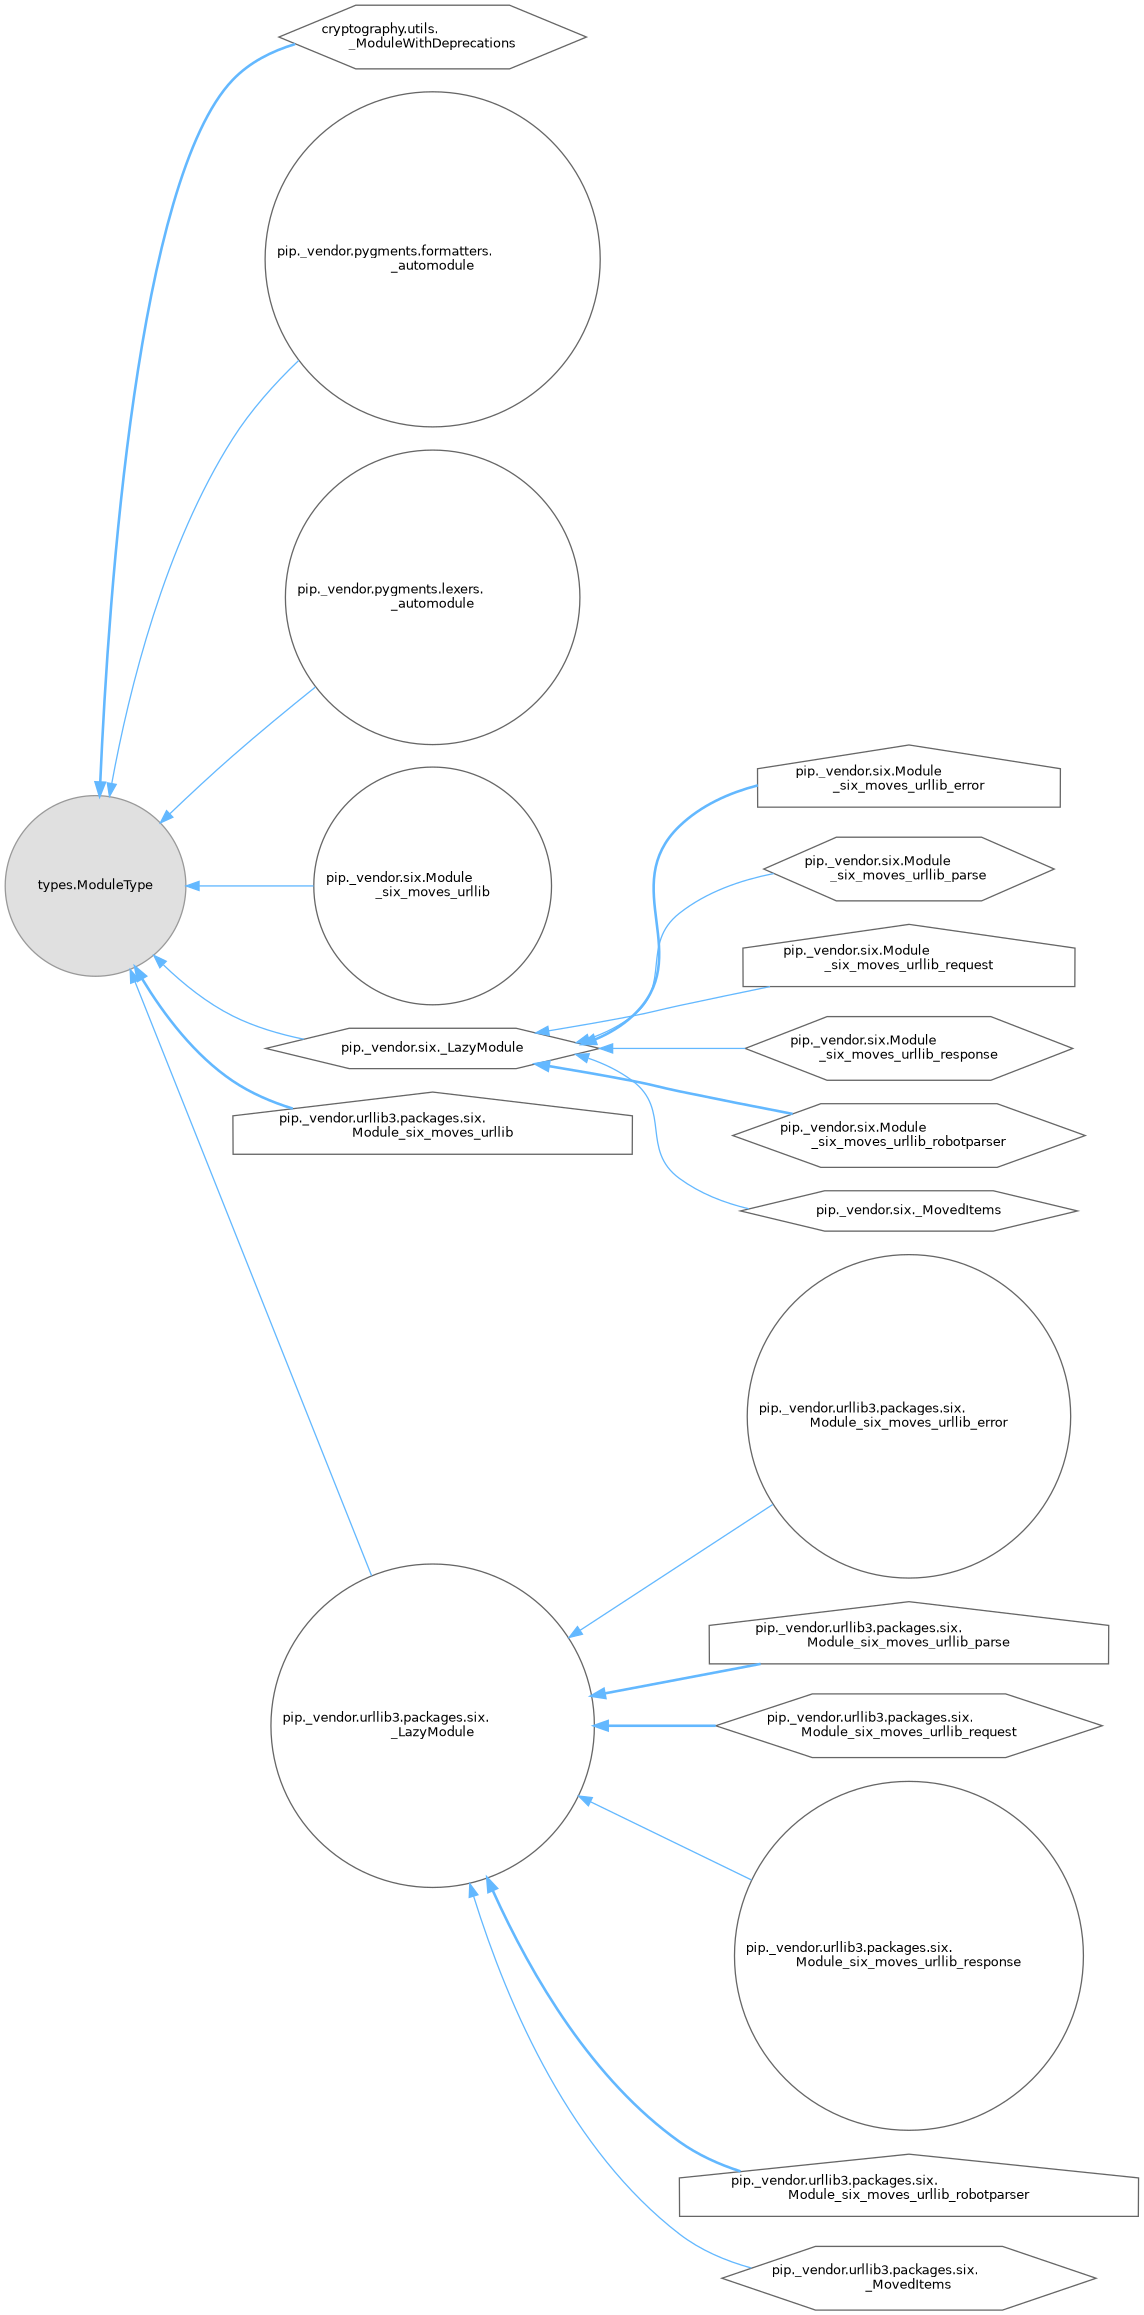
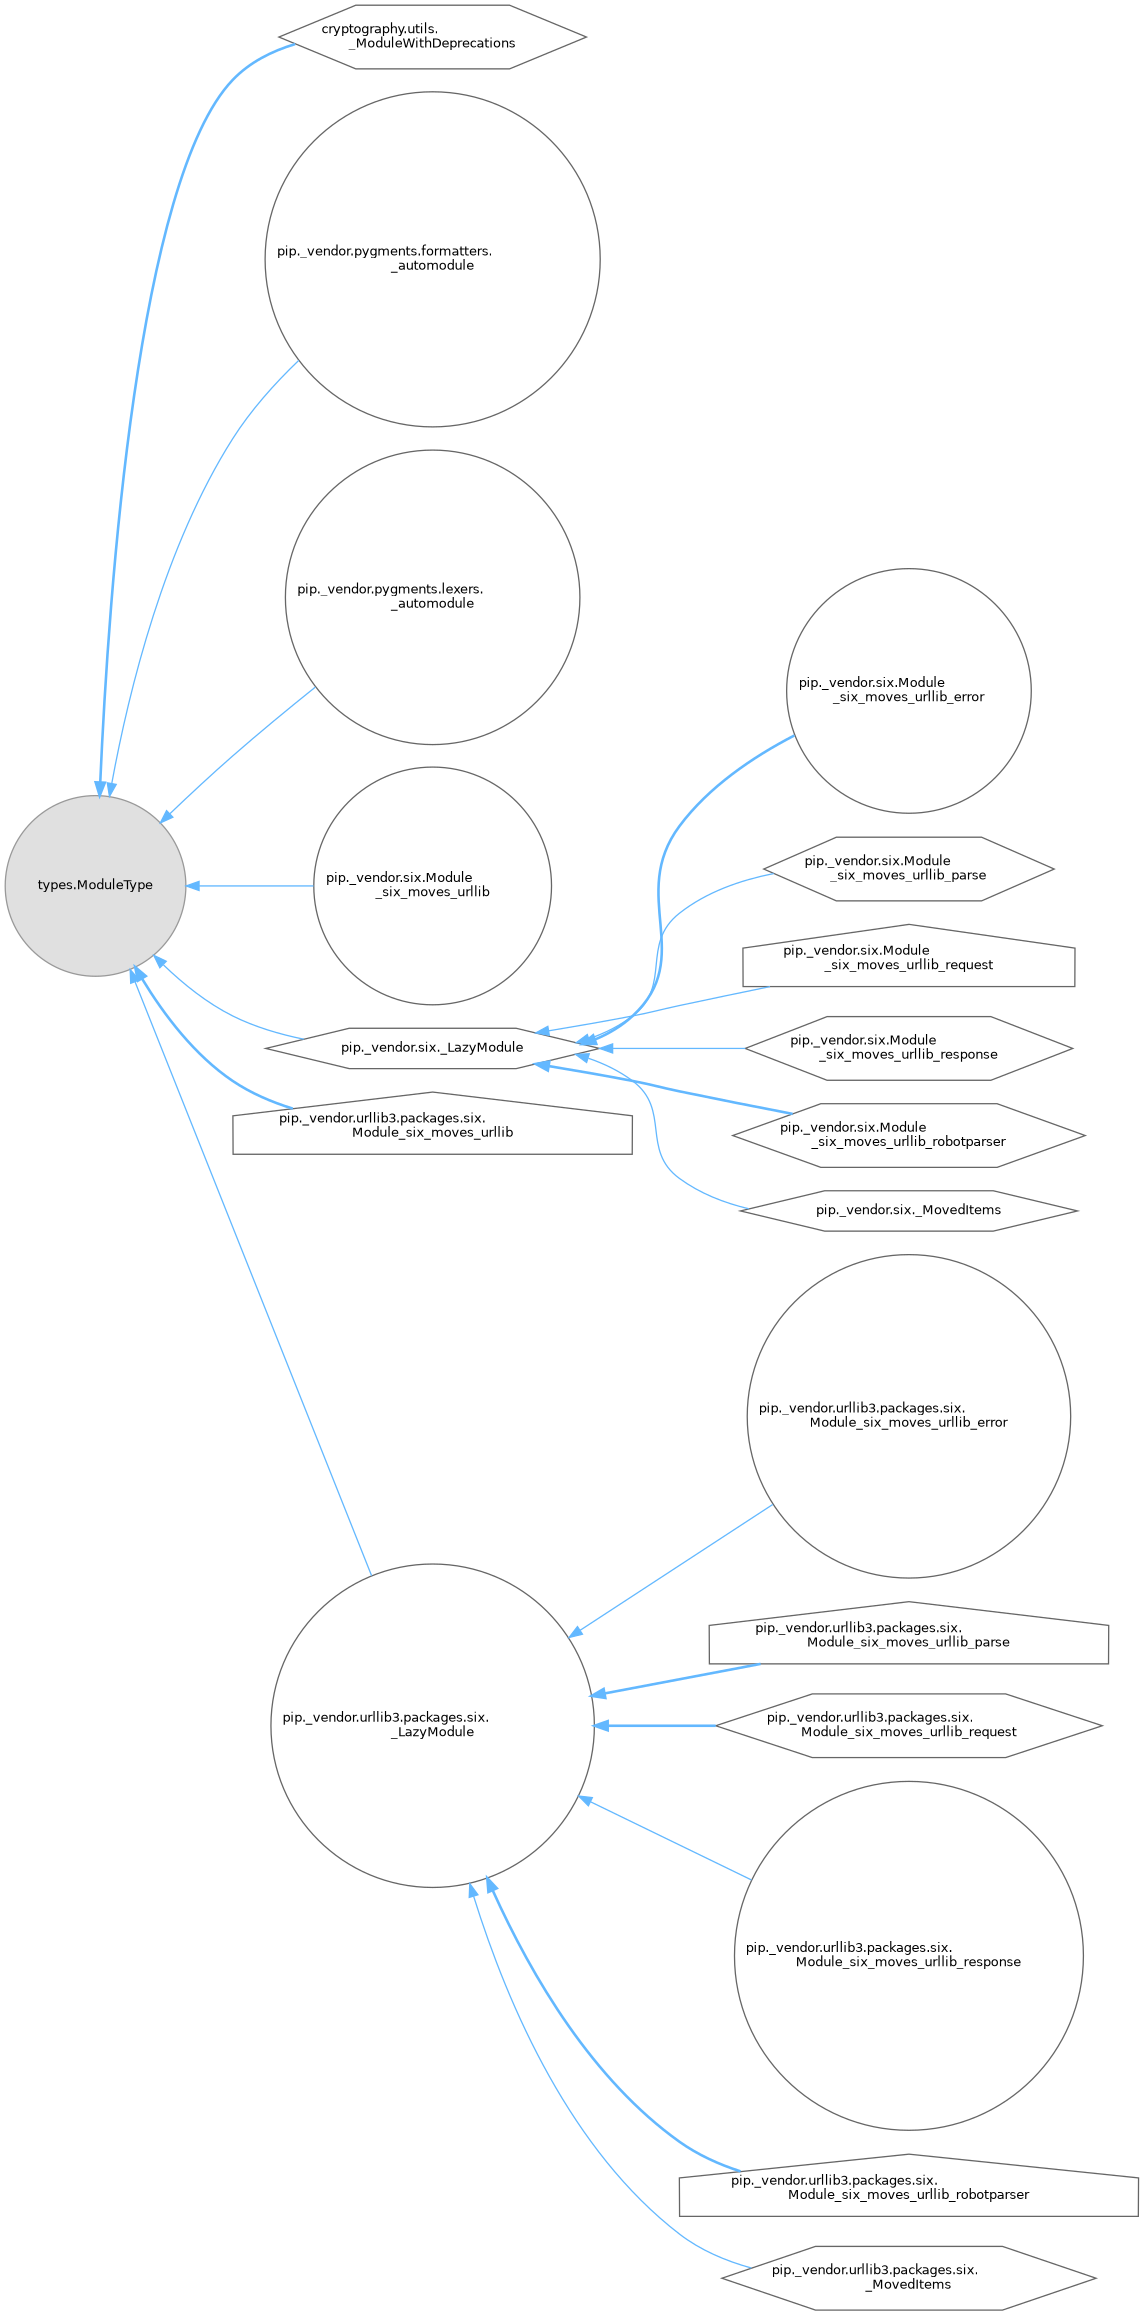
(909, 779) -> (909, 691)
